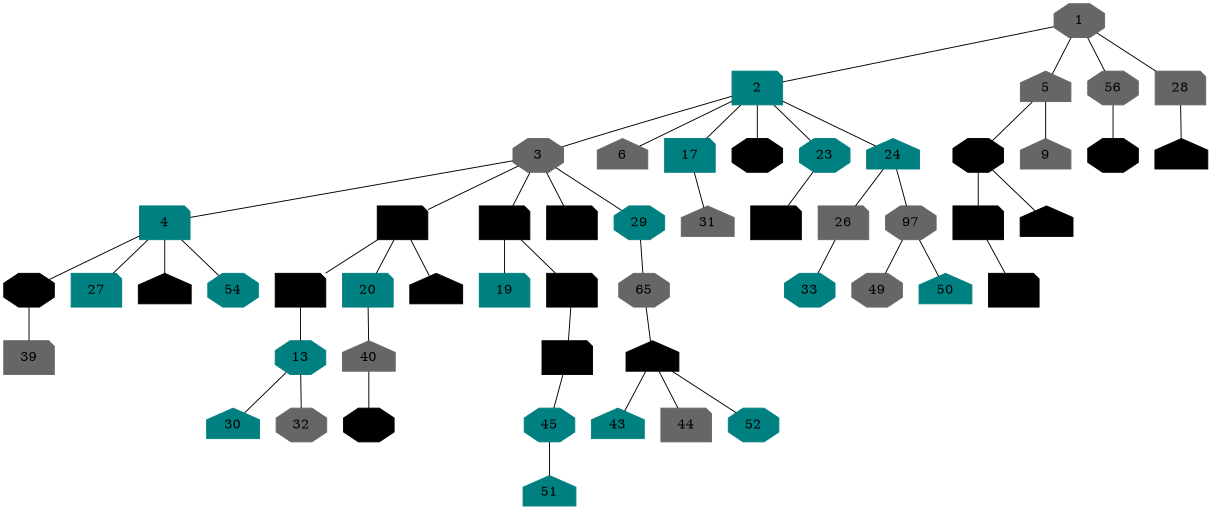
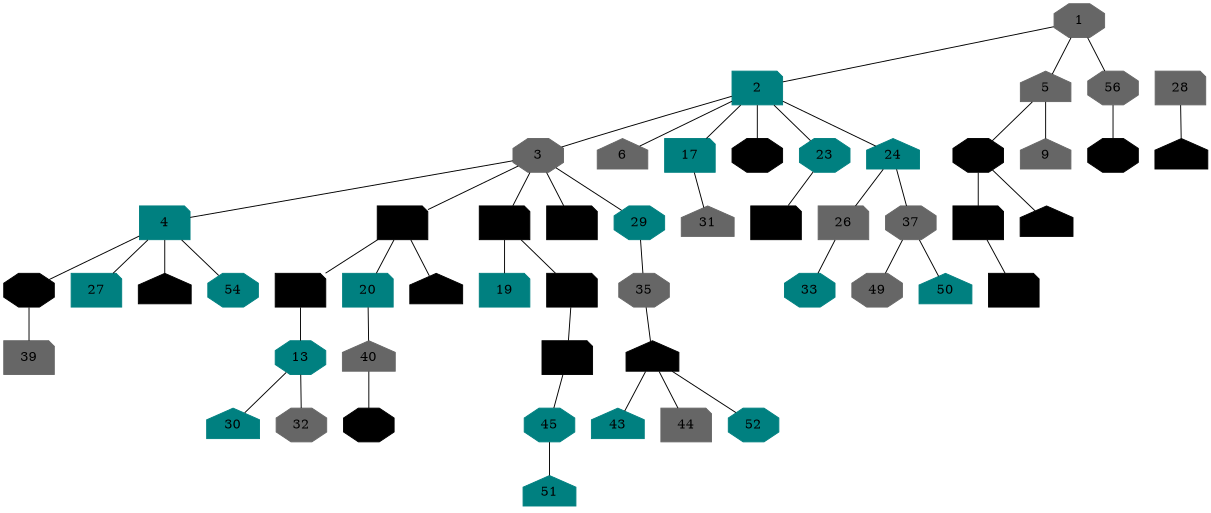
(1126, 52) -> none
(911, 223) -> (911, 223)
(644, 290) -> (644, 290)
